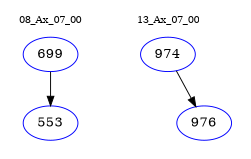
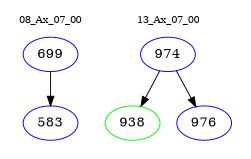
(51, 123) -> (51, 123)
none -> (133, 123)
